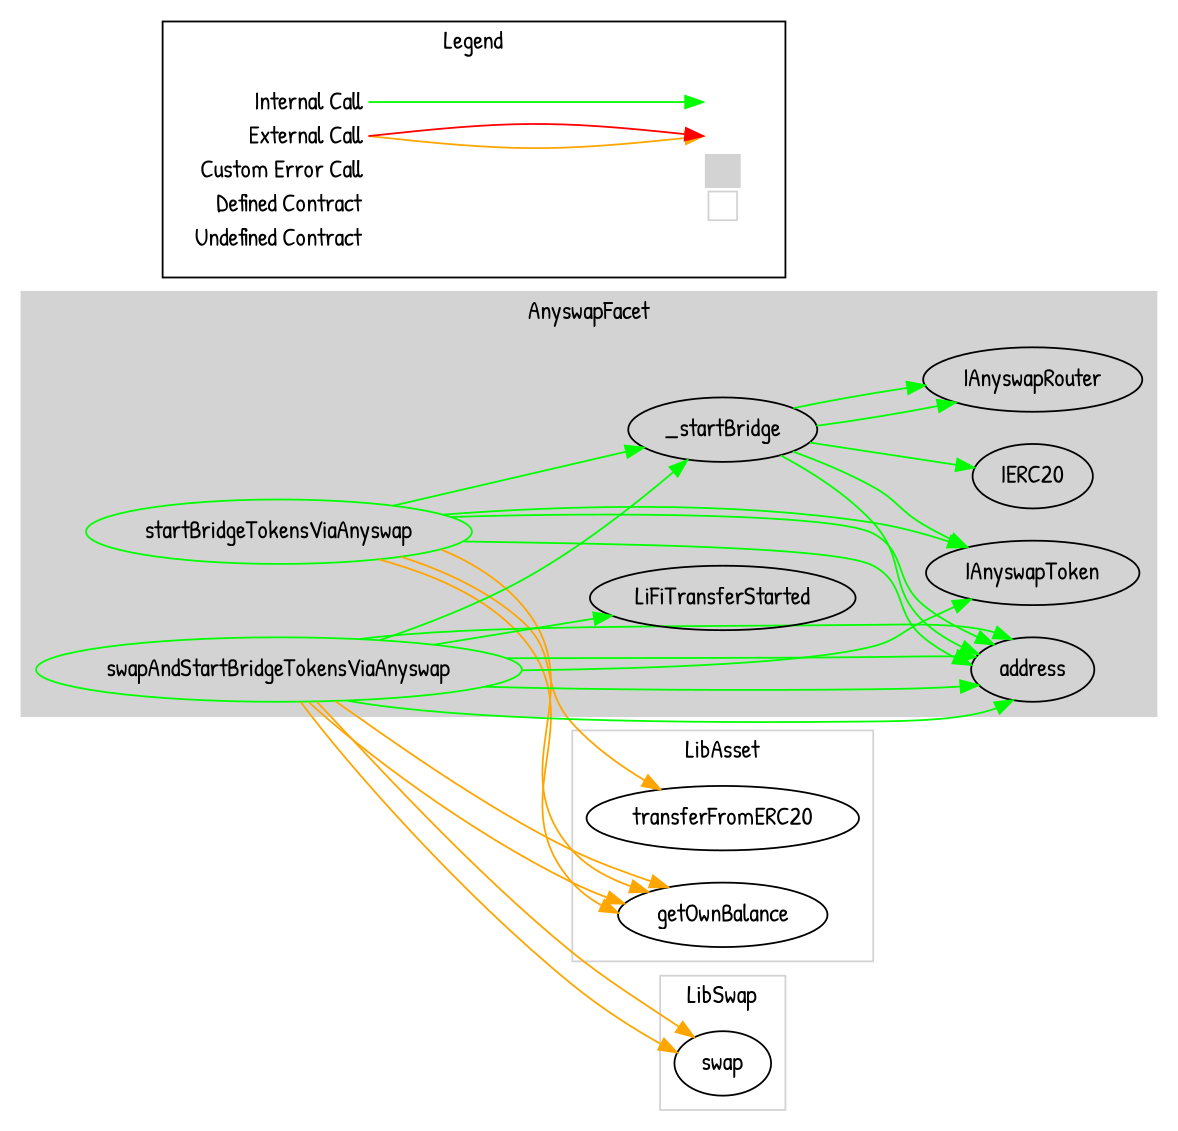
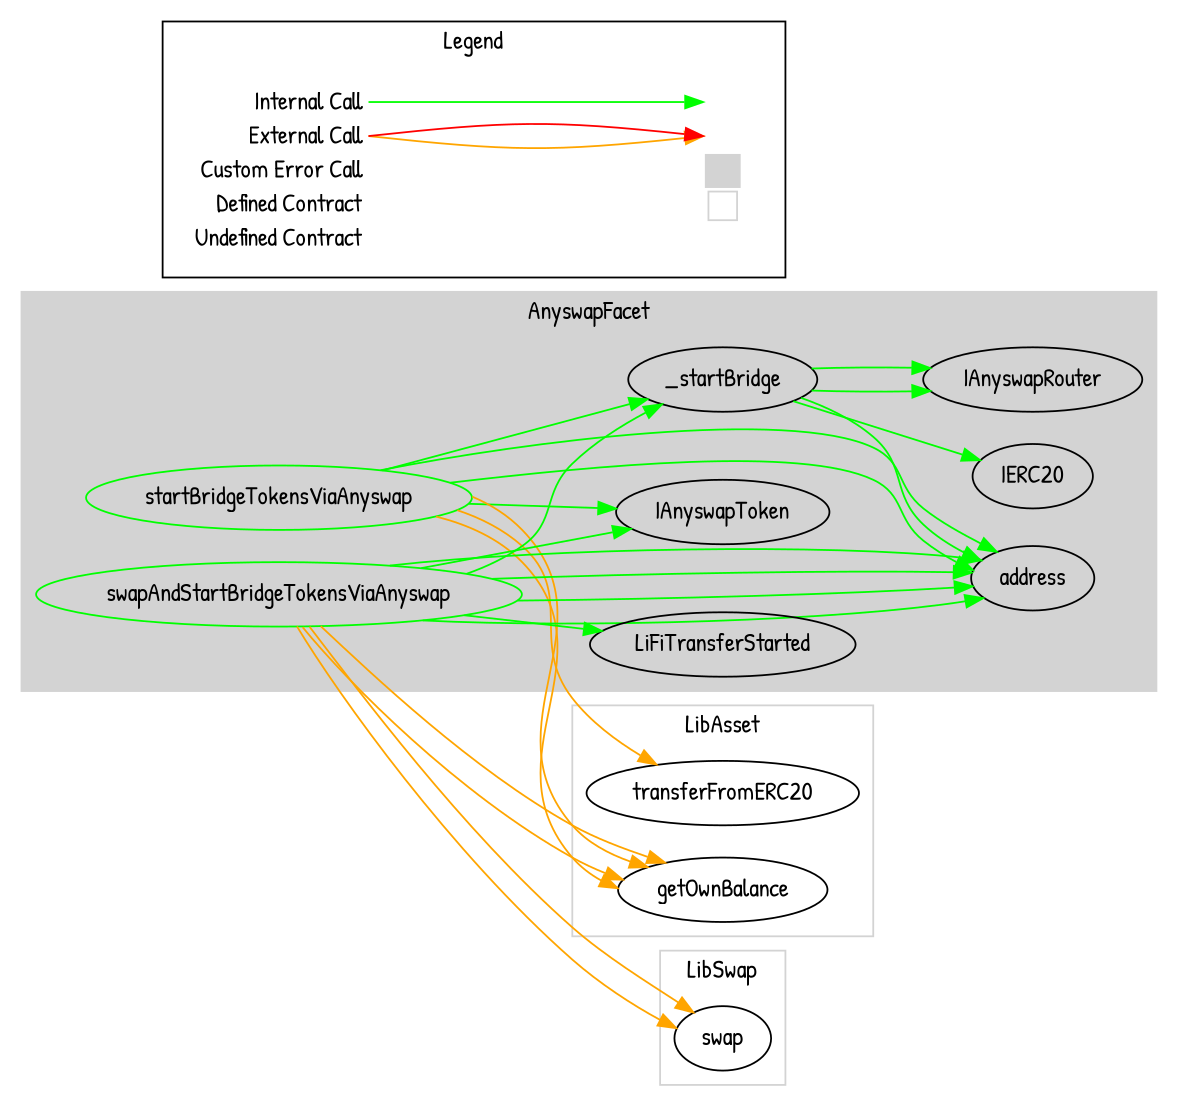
(876, 488) -> none
